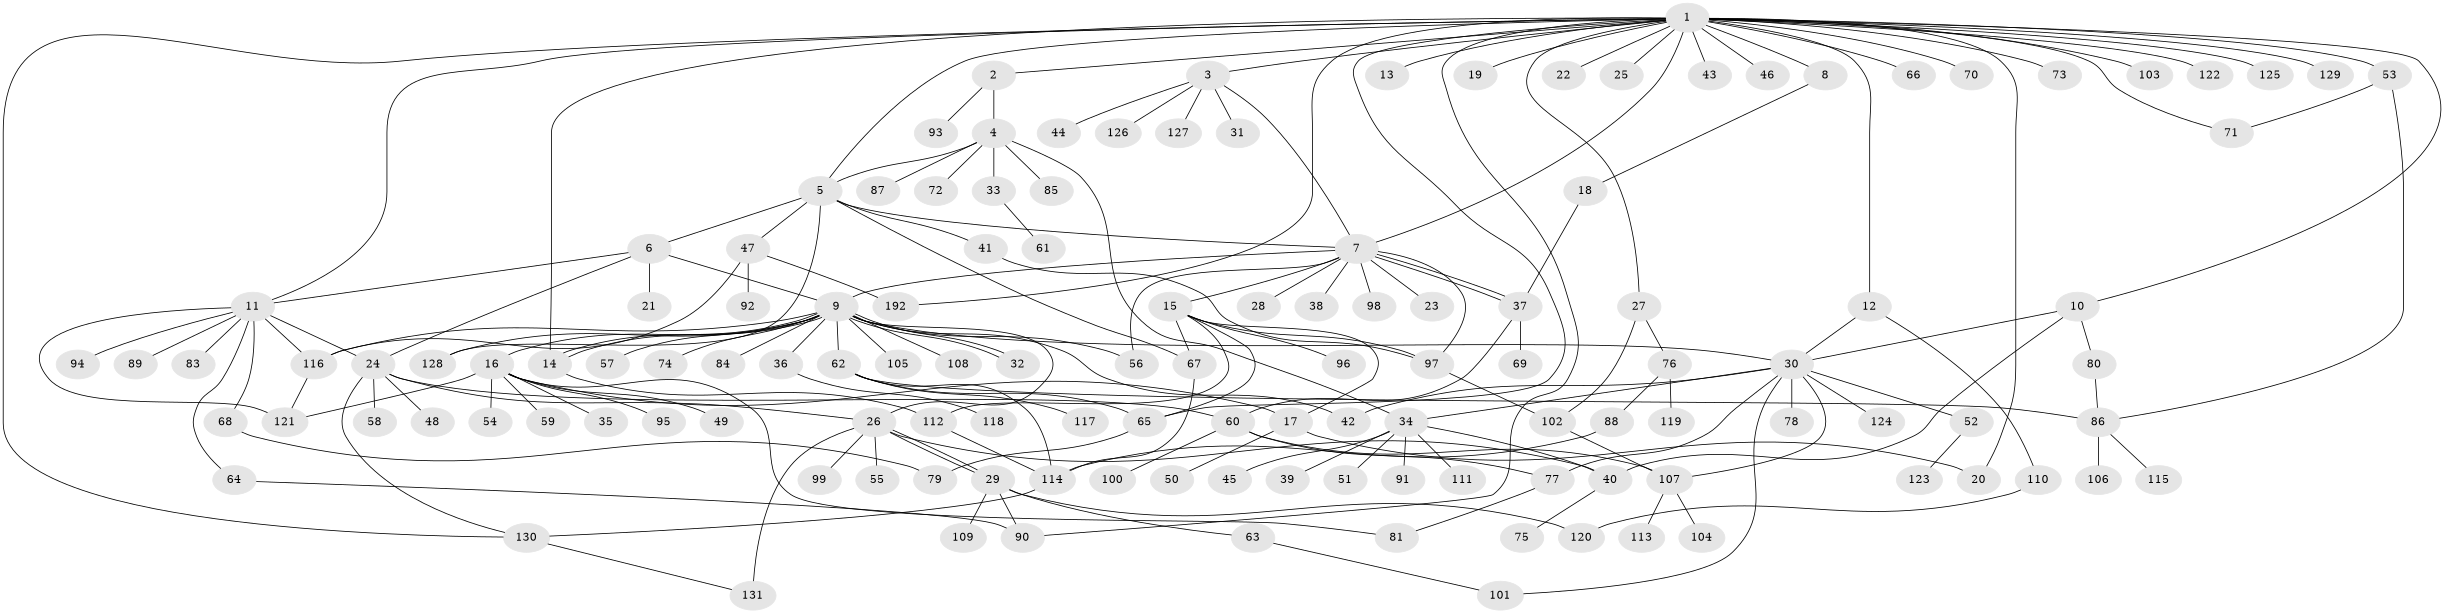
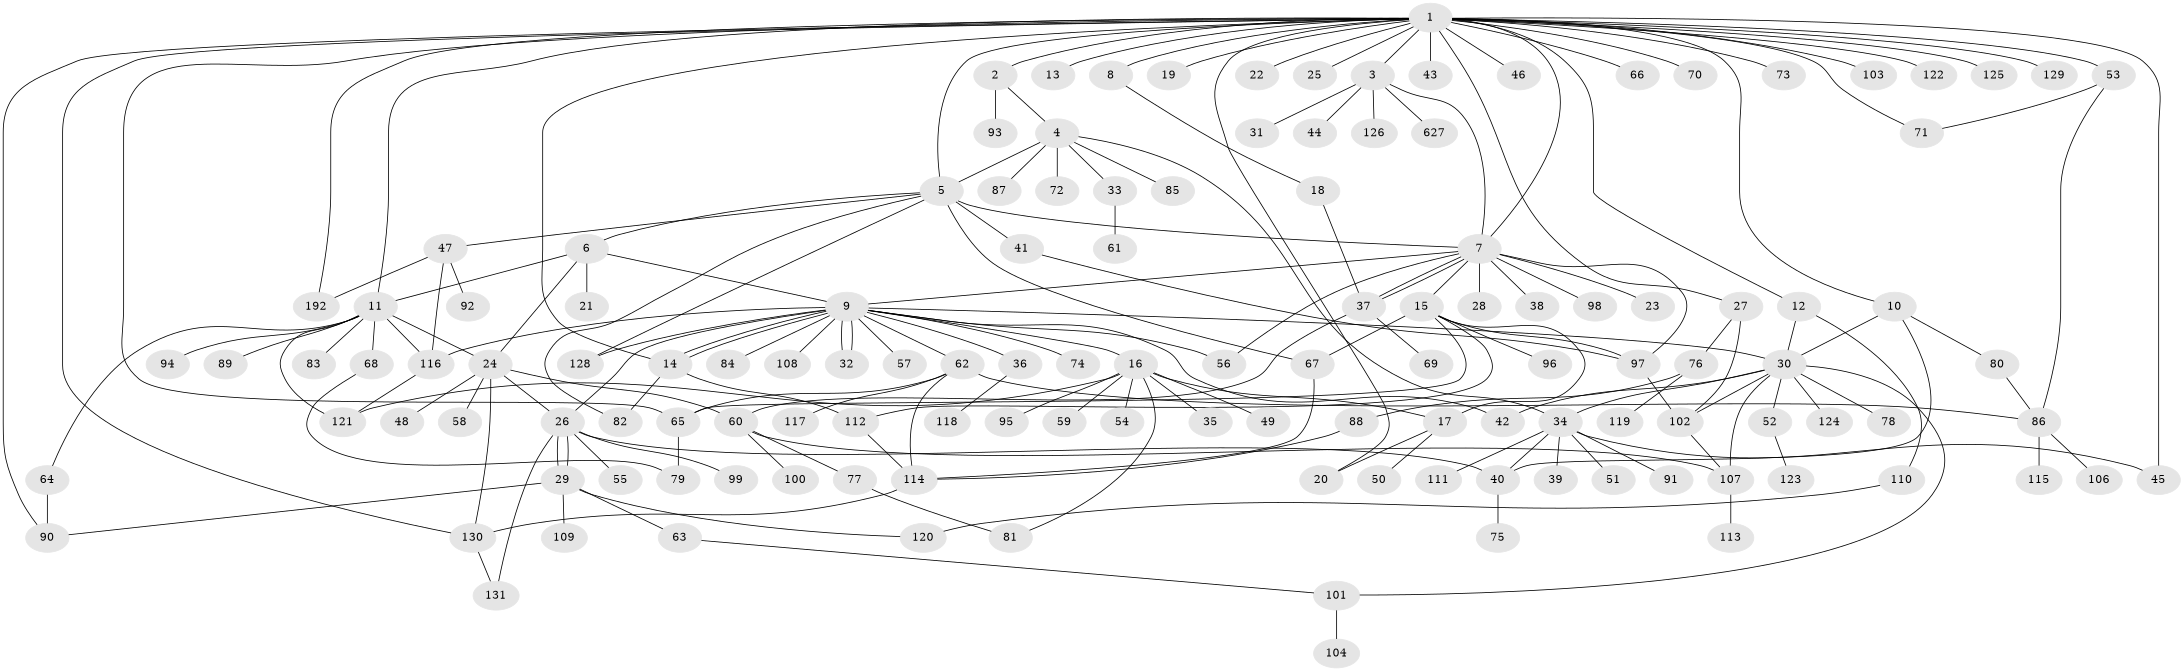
none -> (2004, 33)
(1178, 133) -> (1435, 133)
(898, 364) -> none
none -> (621, 422)
(1694, 440) -> (1733, 393)
(1683, 504) -> (1337, 625)
